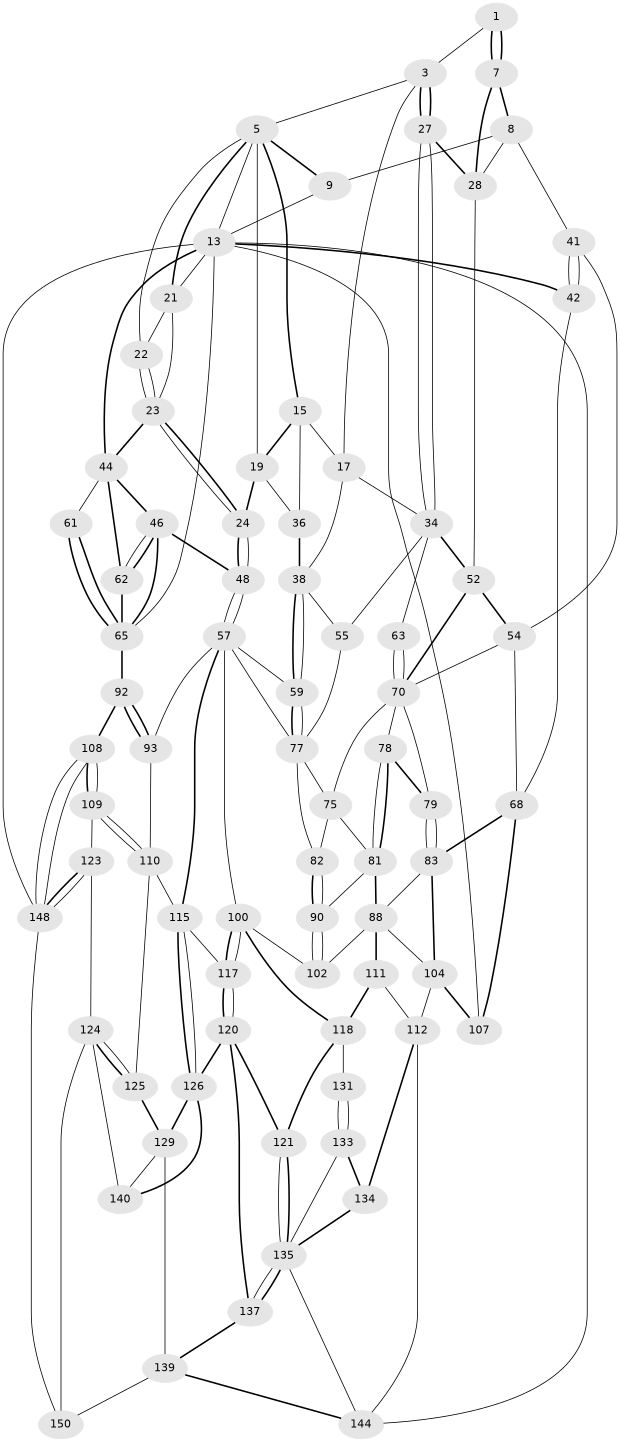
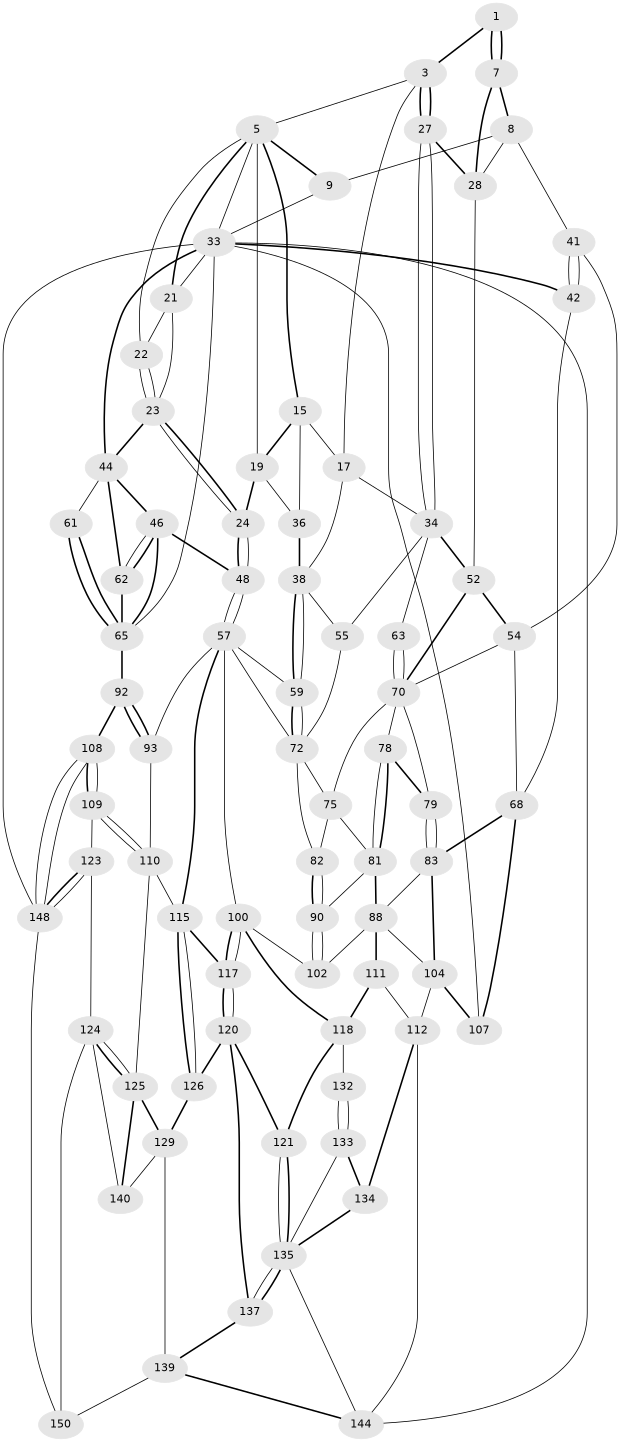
(461, 45) -> (461, 45)
(214, 242) -> (214, 242)
(297, 749) -> (297, 749)
(204, 946) -> (204, 946)
(343, 1087) -> (343, 1087)
(192, 1161) -> (128, 1143)
